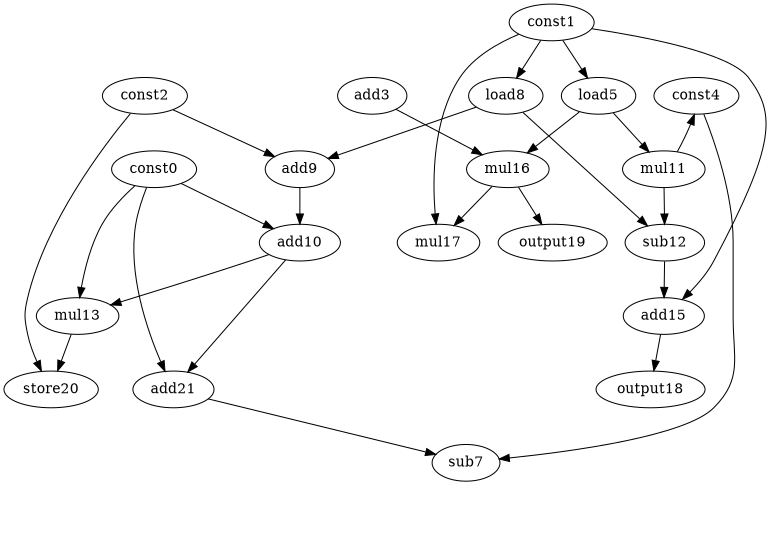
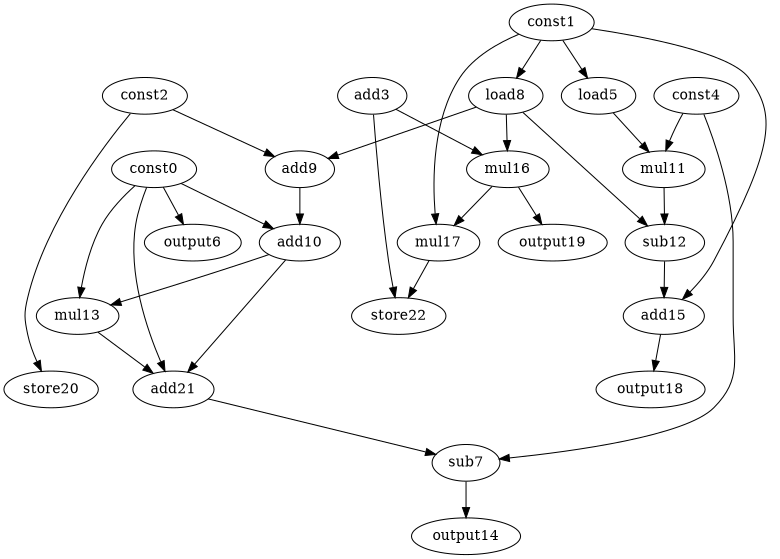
(558, 129) -> (507, 128)
(684, 138) -> (676, 127)
none -> (193, 243)
none -> (399, 316)
(66, 348) -> (121, 350)
none -> (466, 536)
